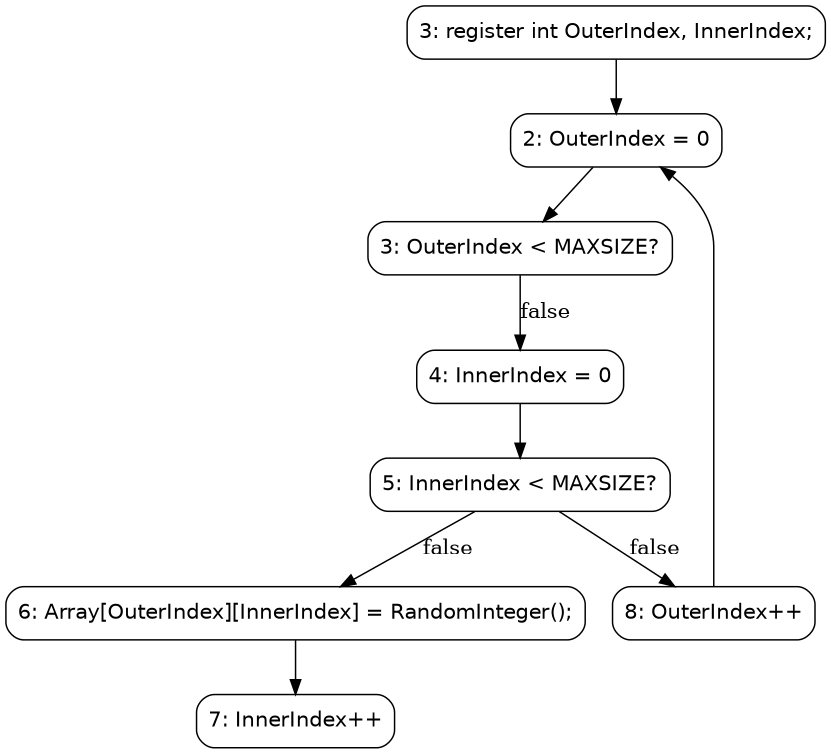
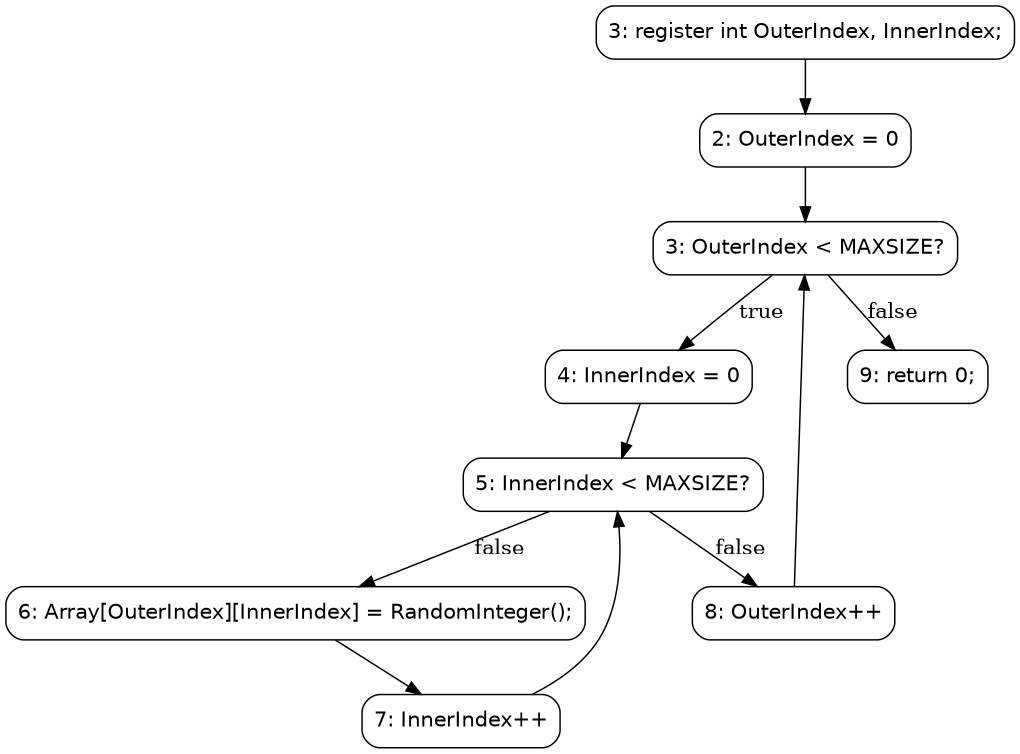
(545, 313) -> (762, 313)
(714, 374) -> (799, 438)
none -> (918, 377)
none -> (606, 627)
